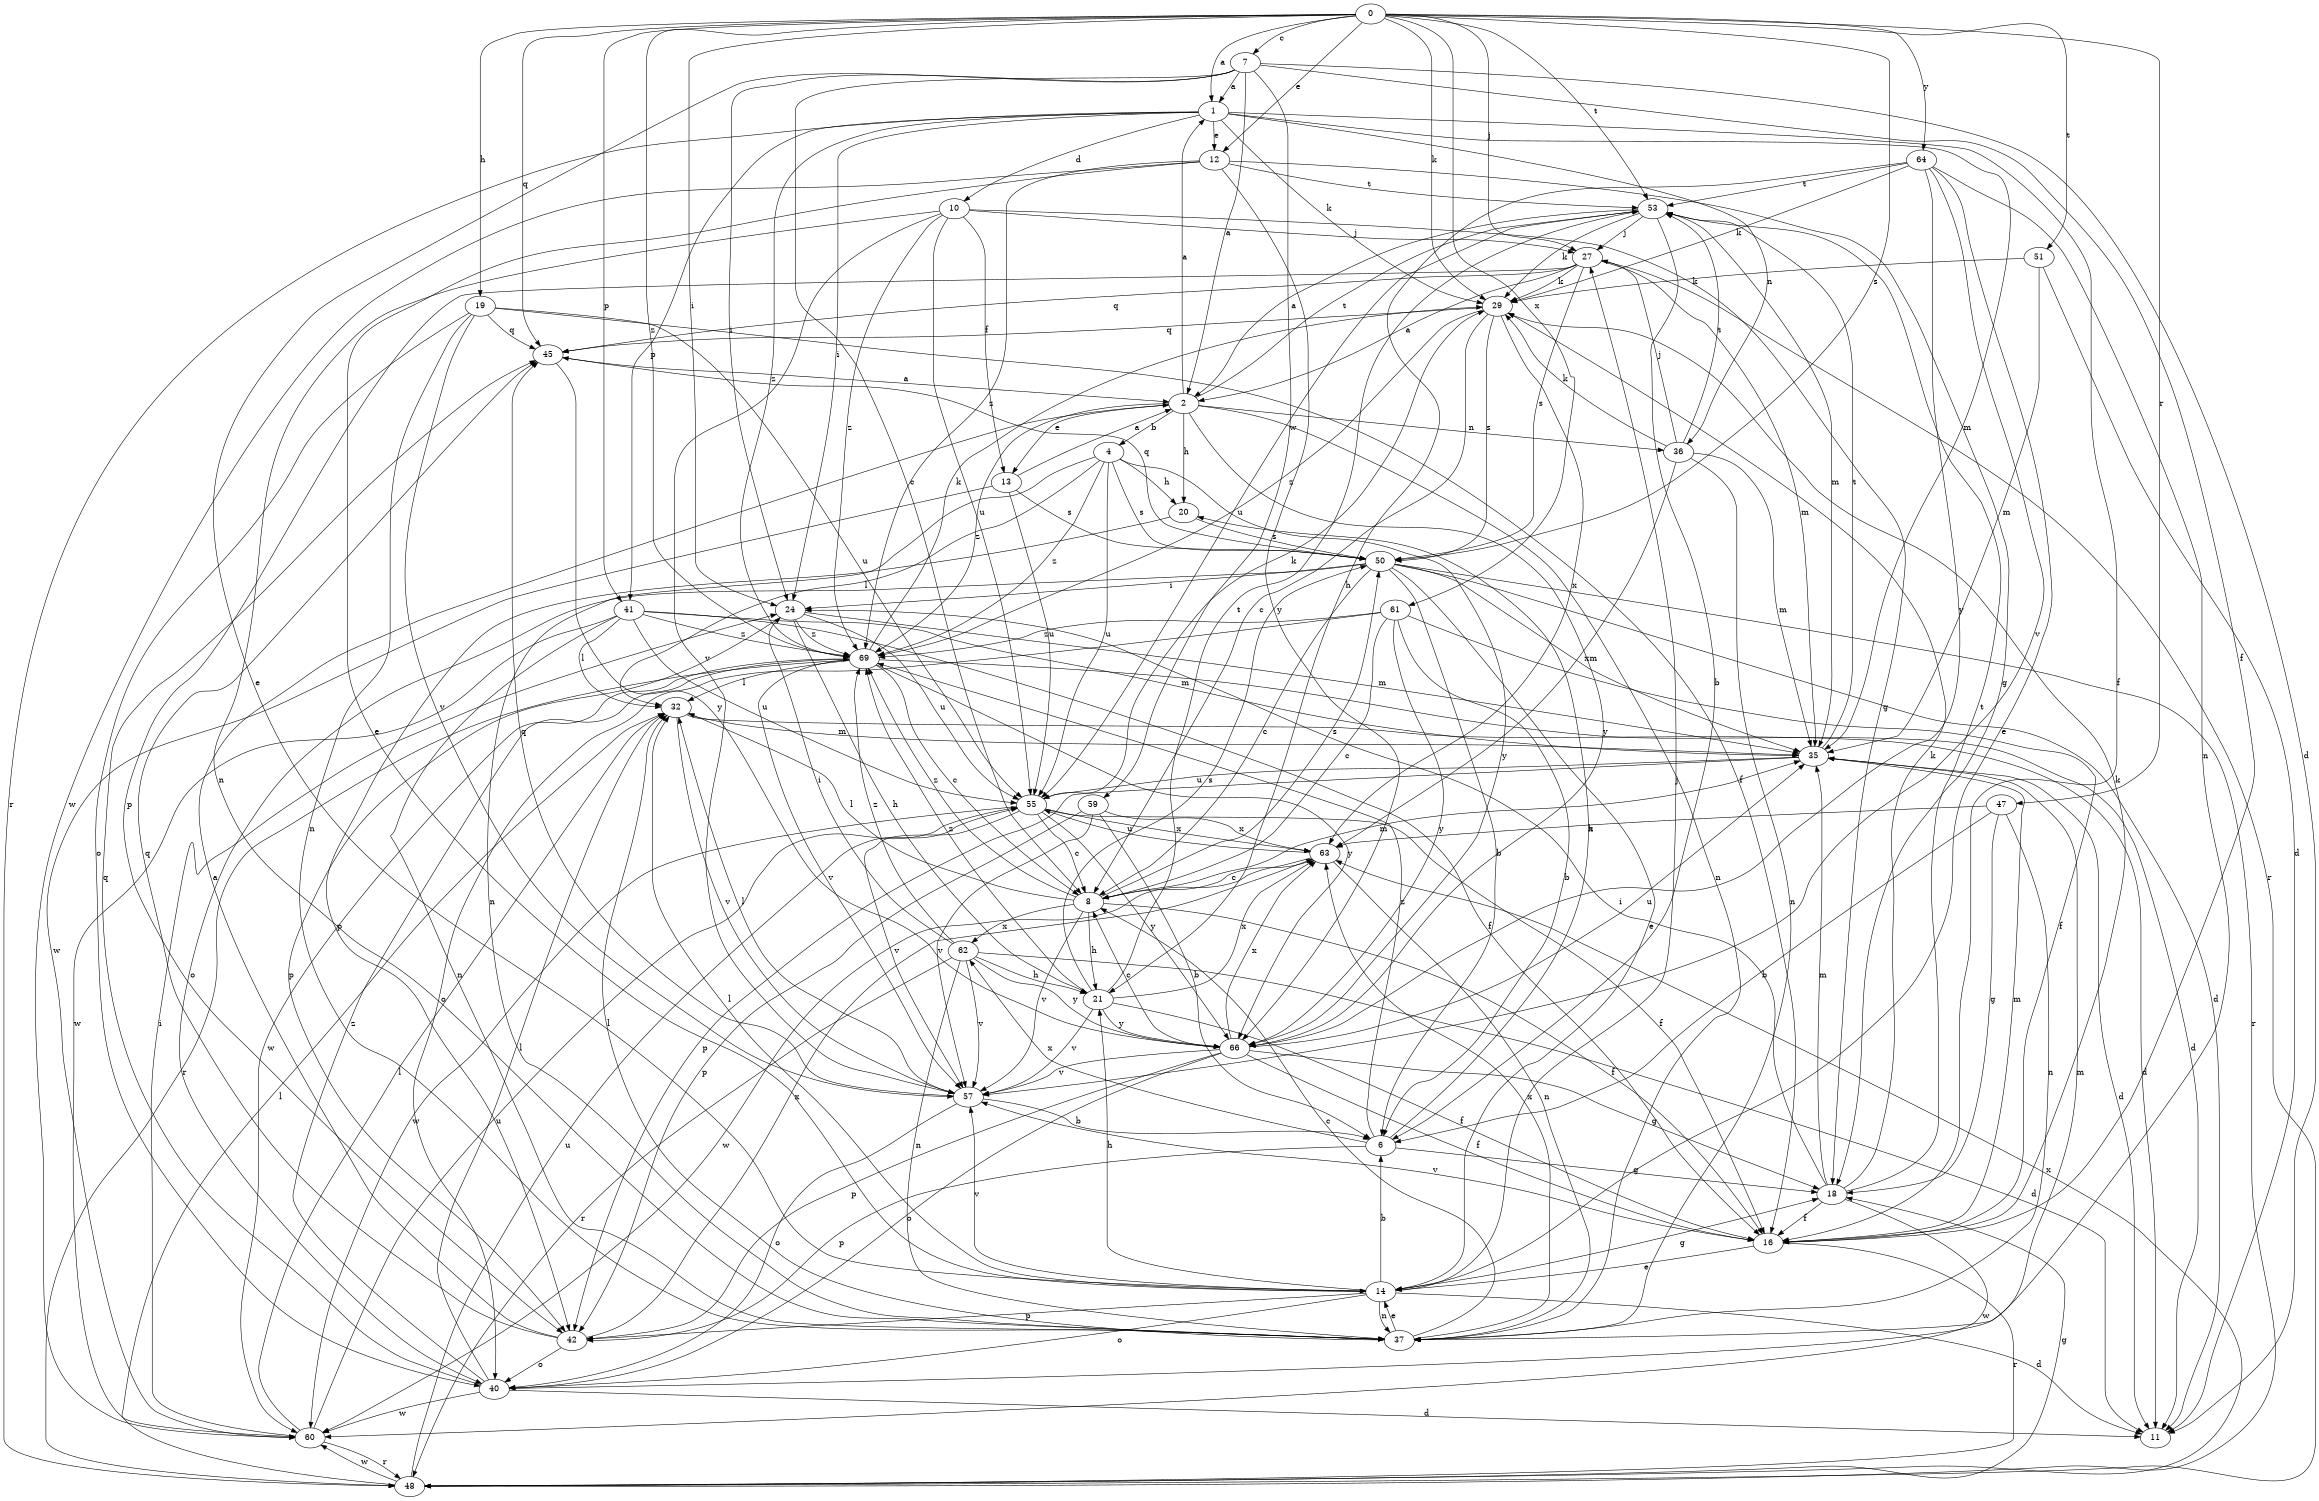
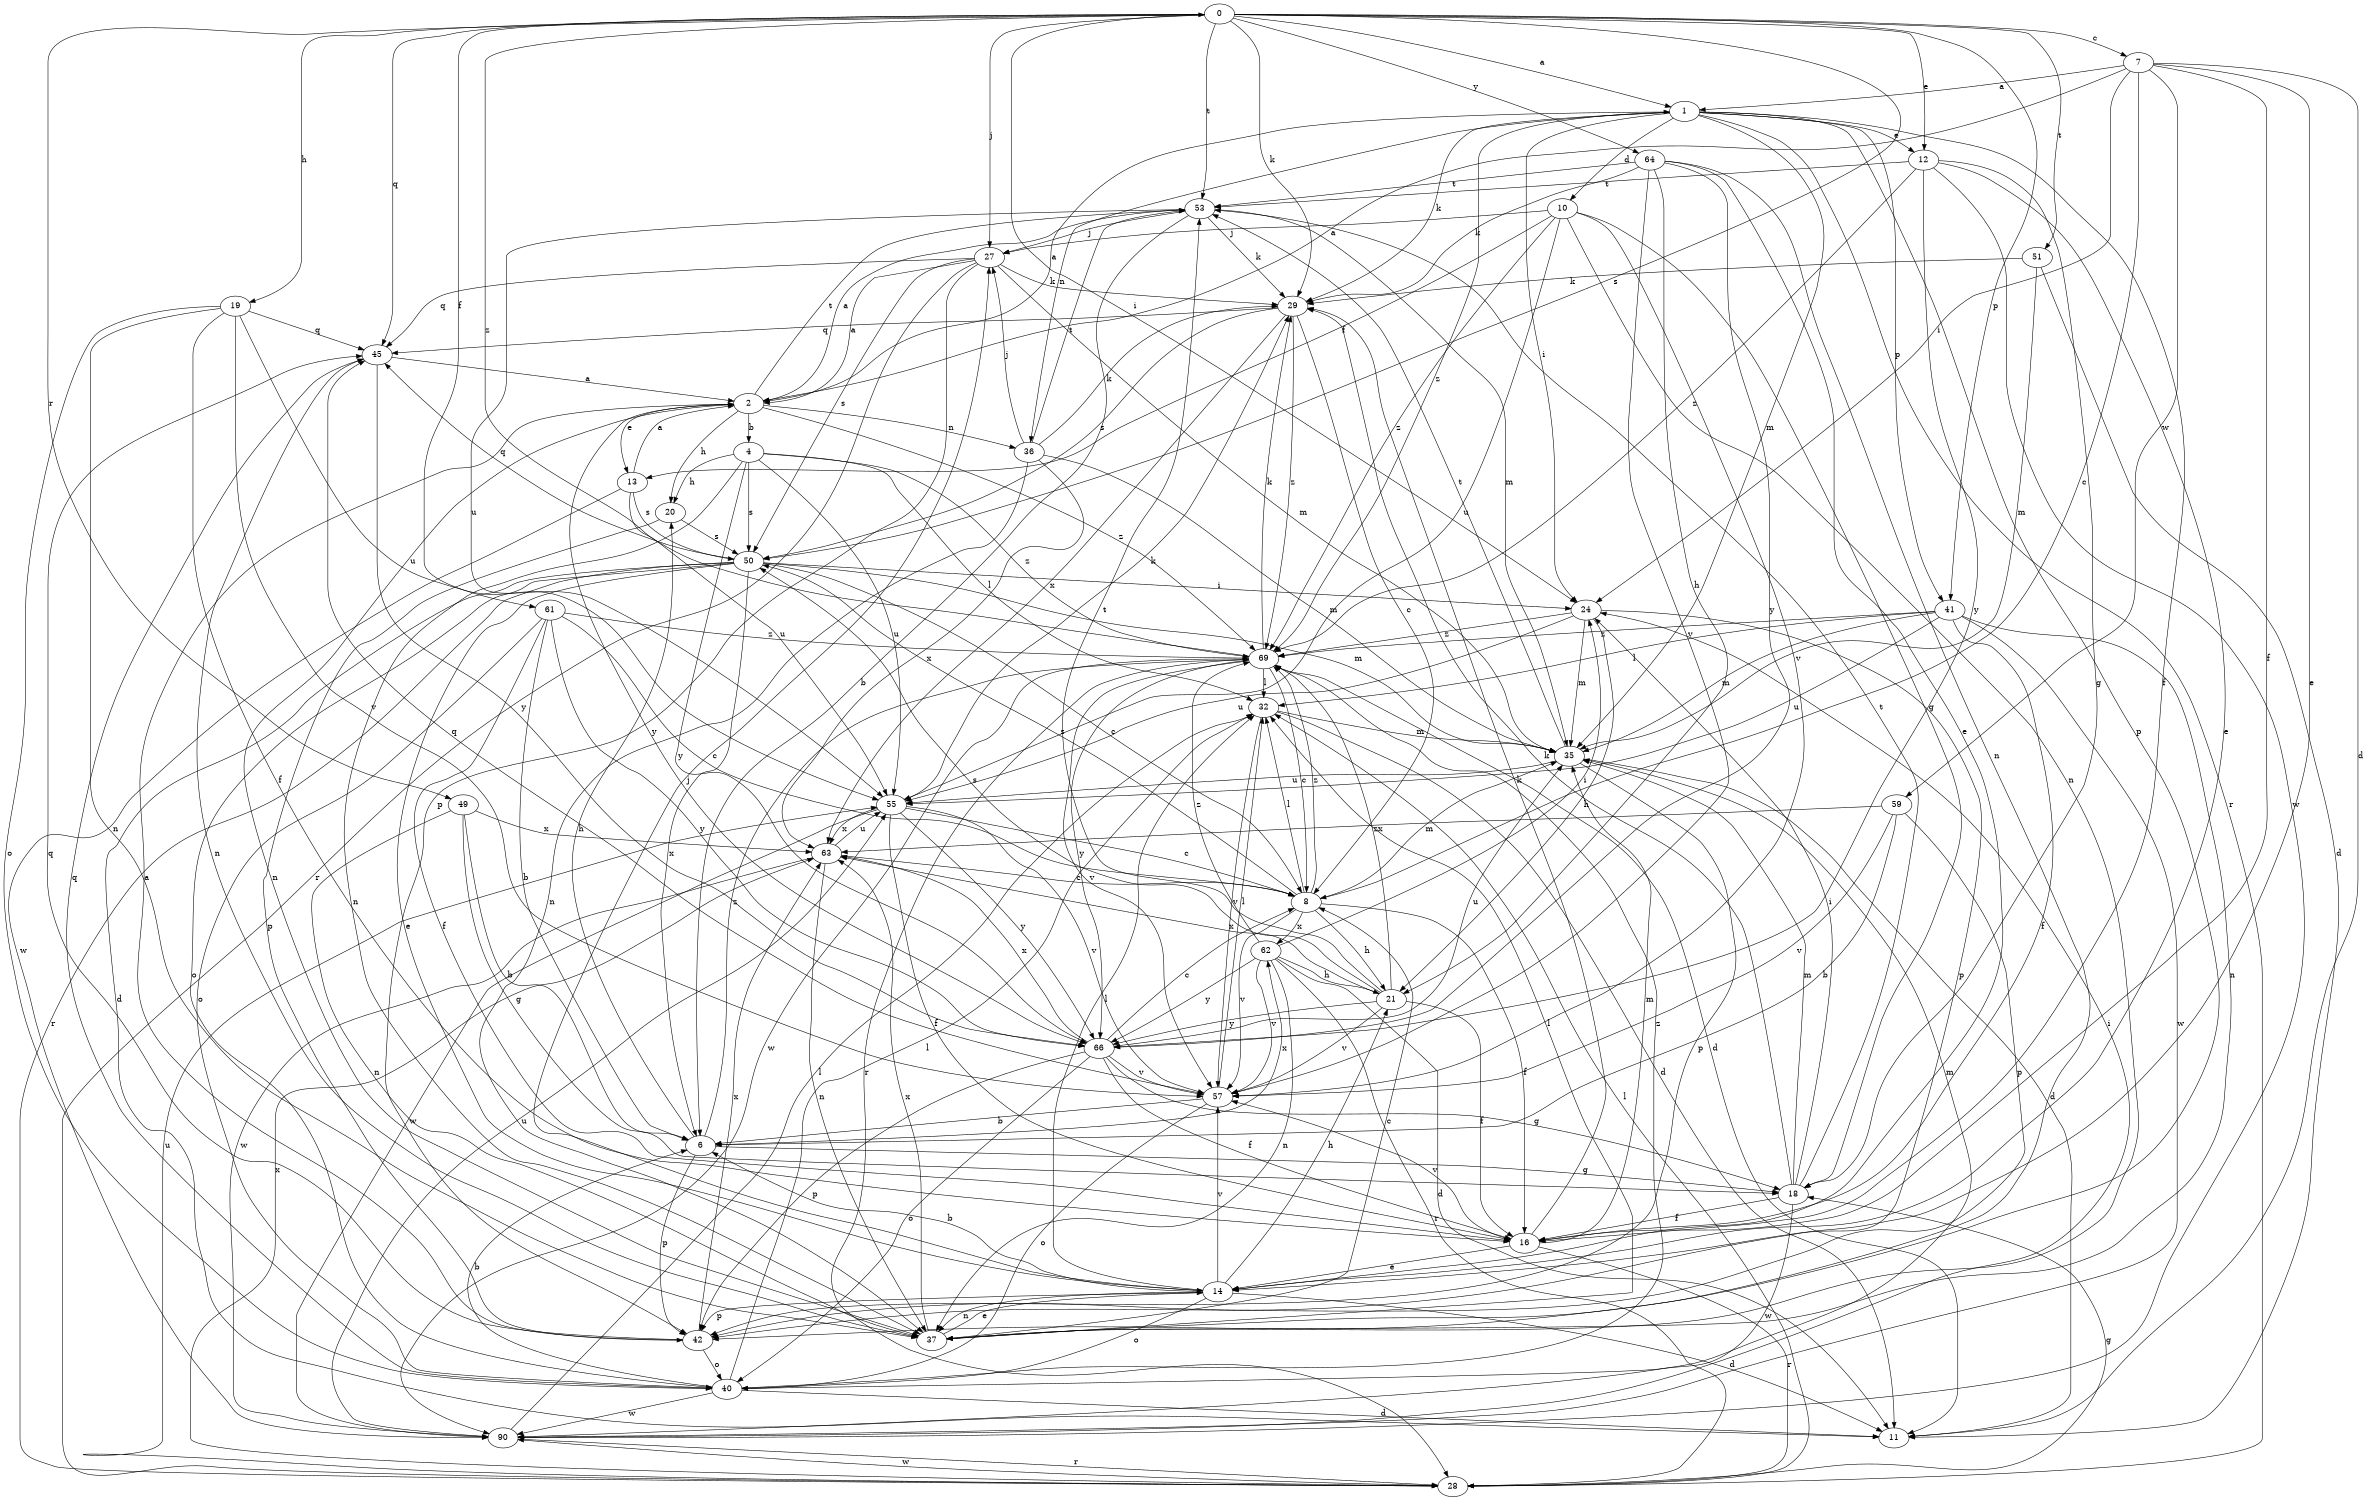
(648, 52) -> (485, 336)
(1537, 306) -> (460, 306)
(2002, 805) -> (463, 805)
(1499, 854) -> (672, 854)
none -> (284, 1017)
none -> (2003, 1216)
(1595, 1253) -> none
none -> (470, 1295)
(310, 1438) -> (503, 1438)
(410, 1487) -> (1453, 1487)
